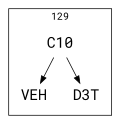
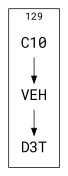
(72, 67) -> (34, 119)
